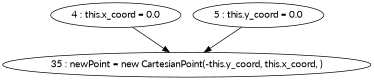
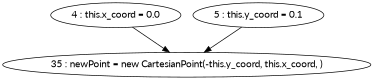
(258, 15) -> (258, 15)
